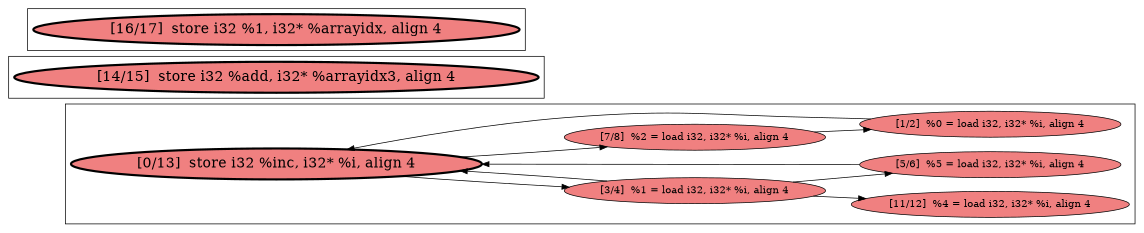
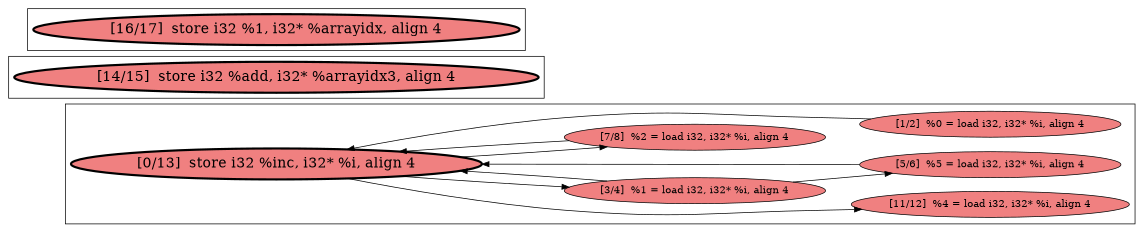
(839, 131) -> (488, 146)
(836, 197) -> (599, 213)
